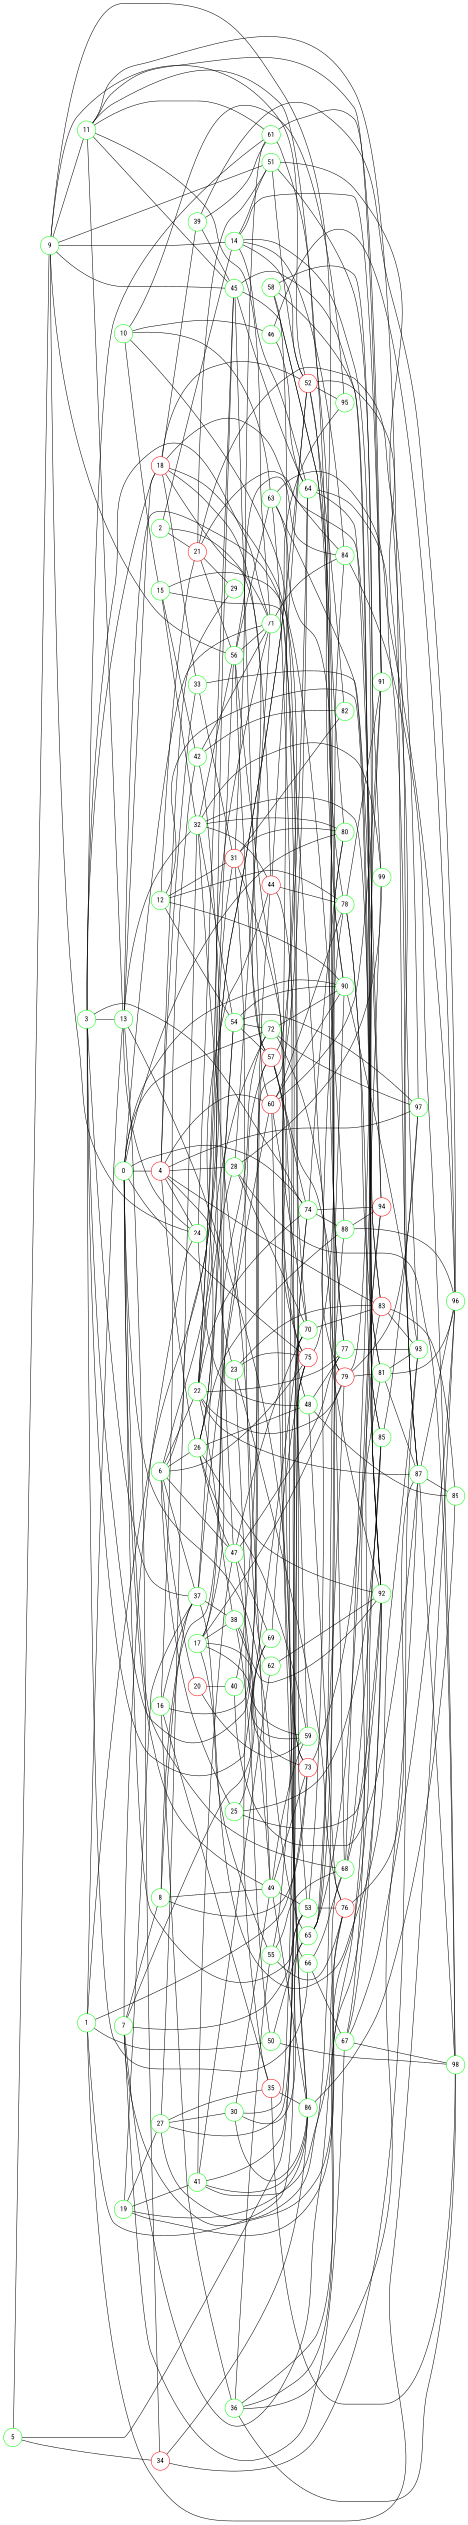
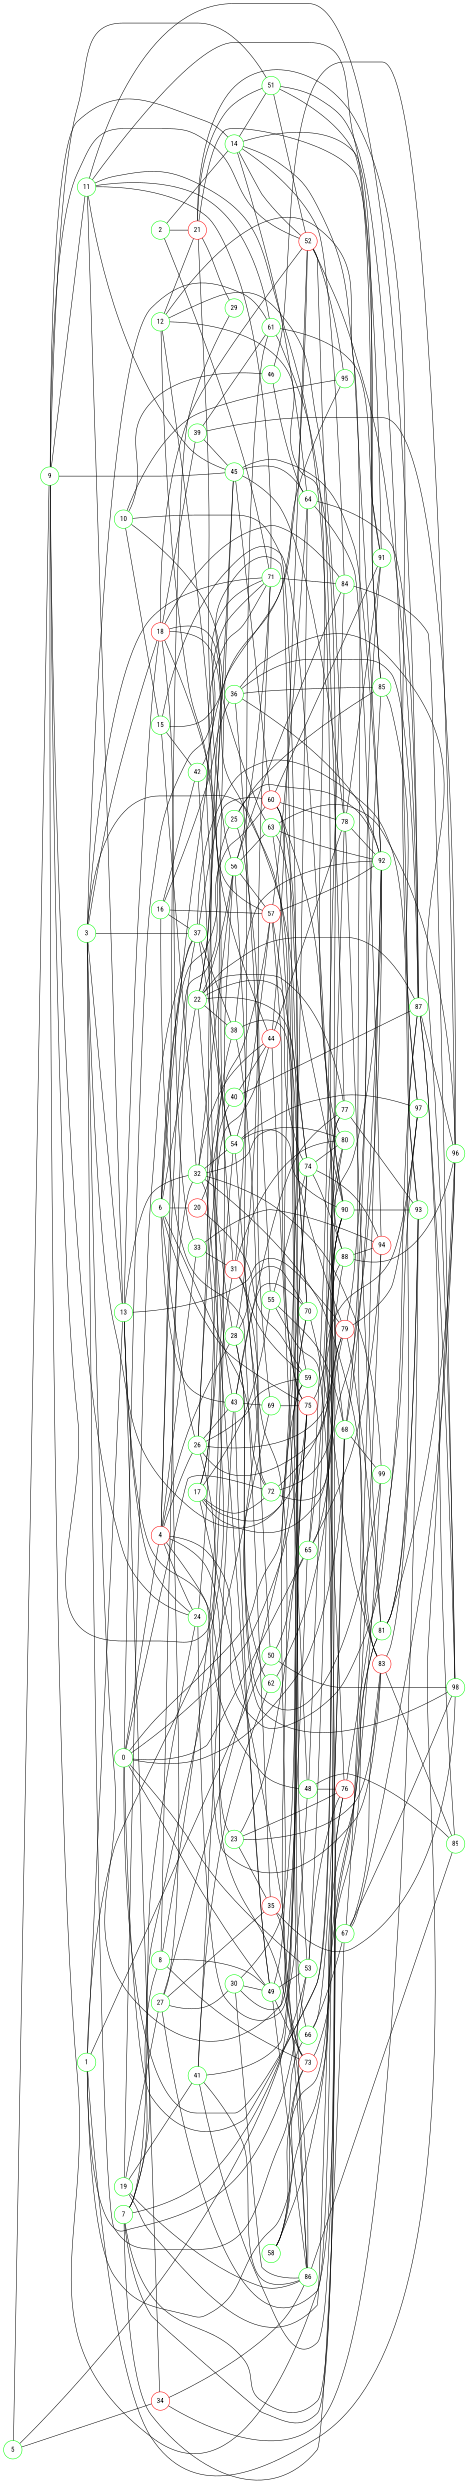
(345, 711) -> none
(234, 1553) -> (234, 1403)
